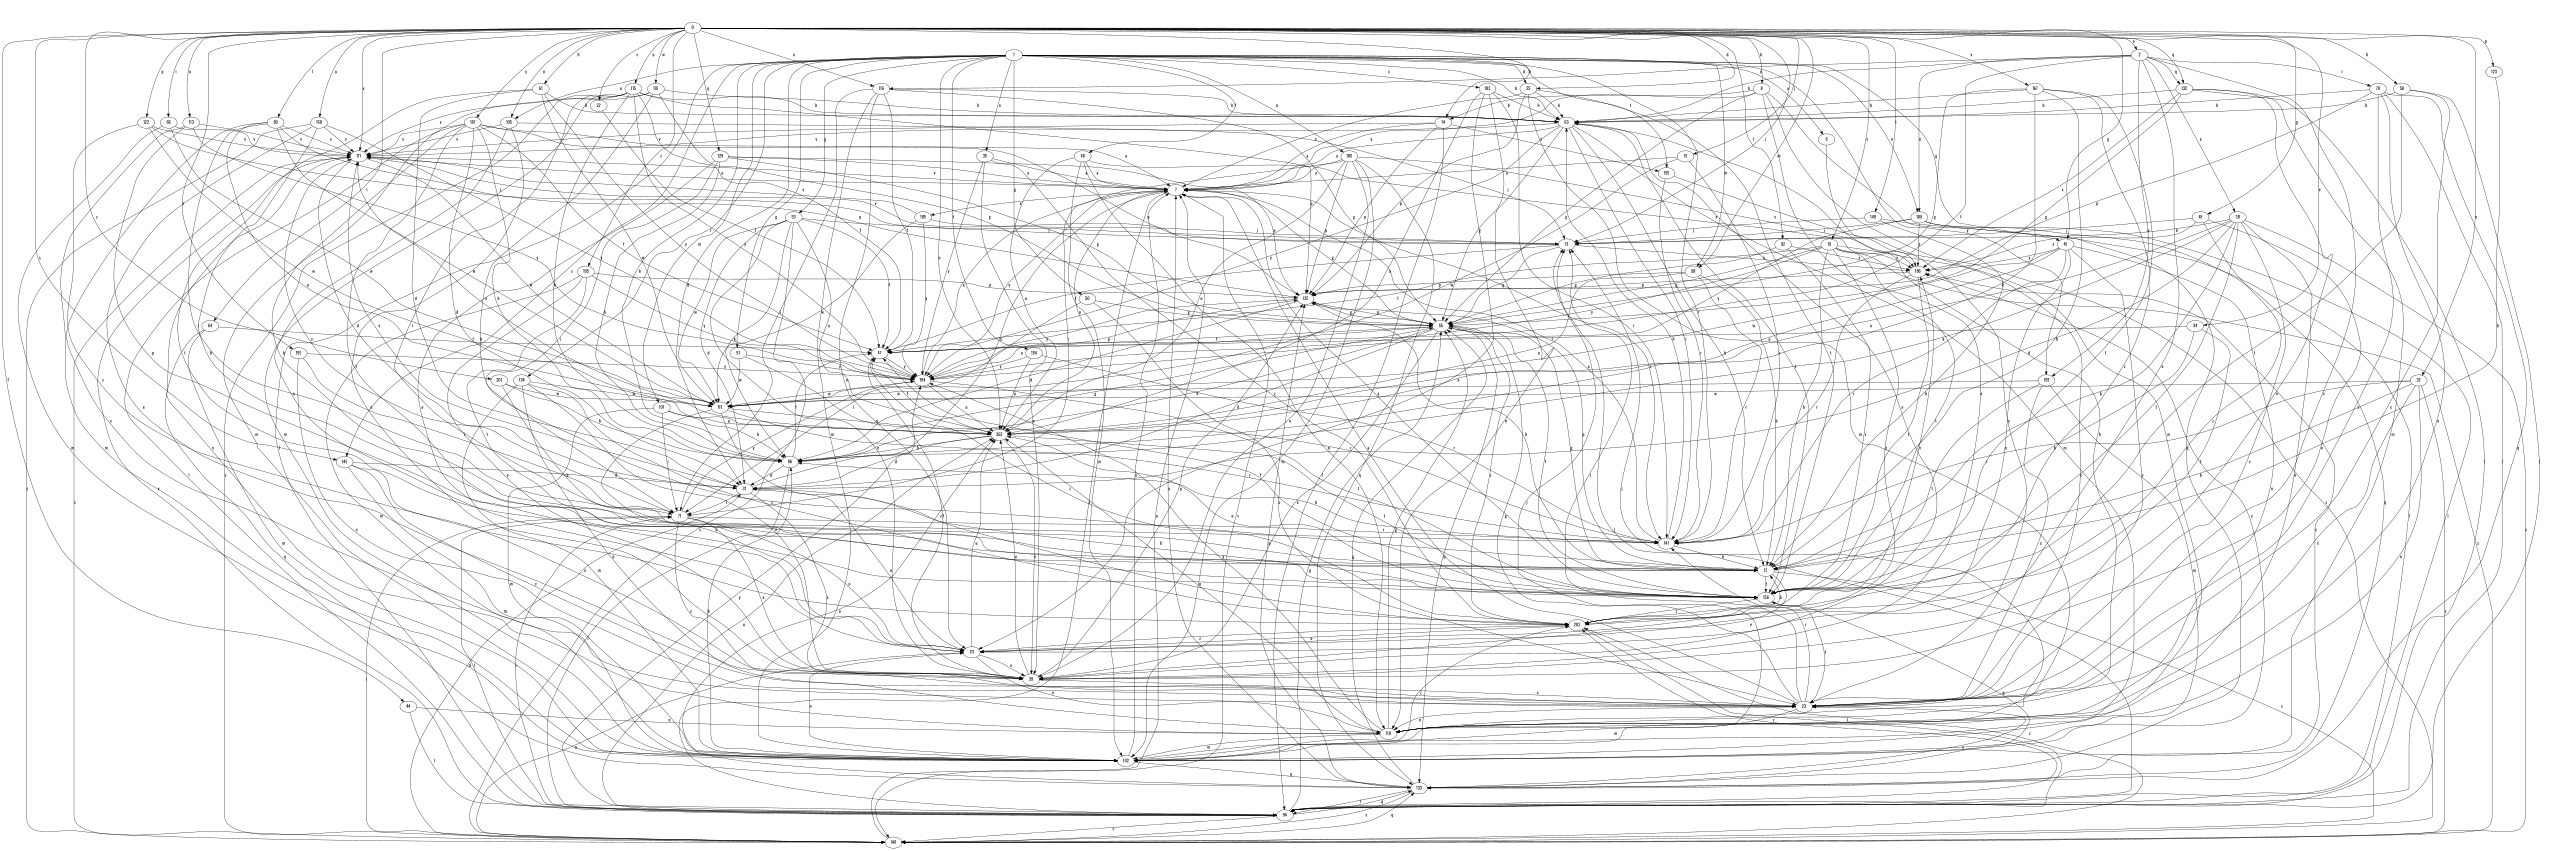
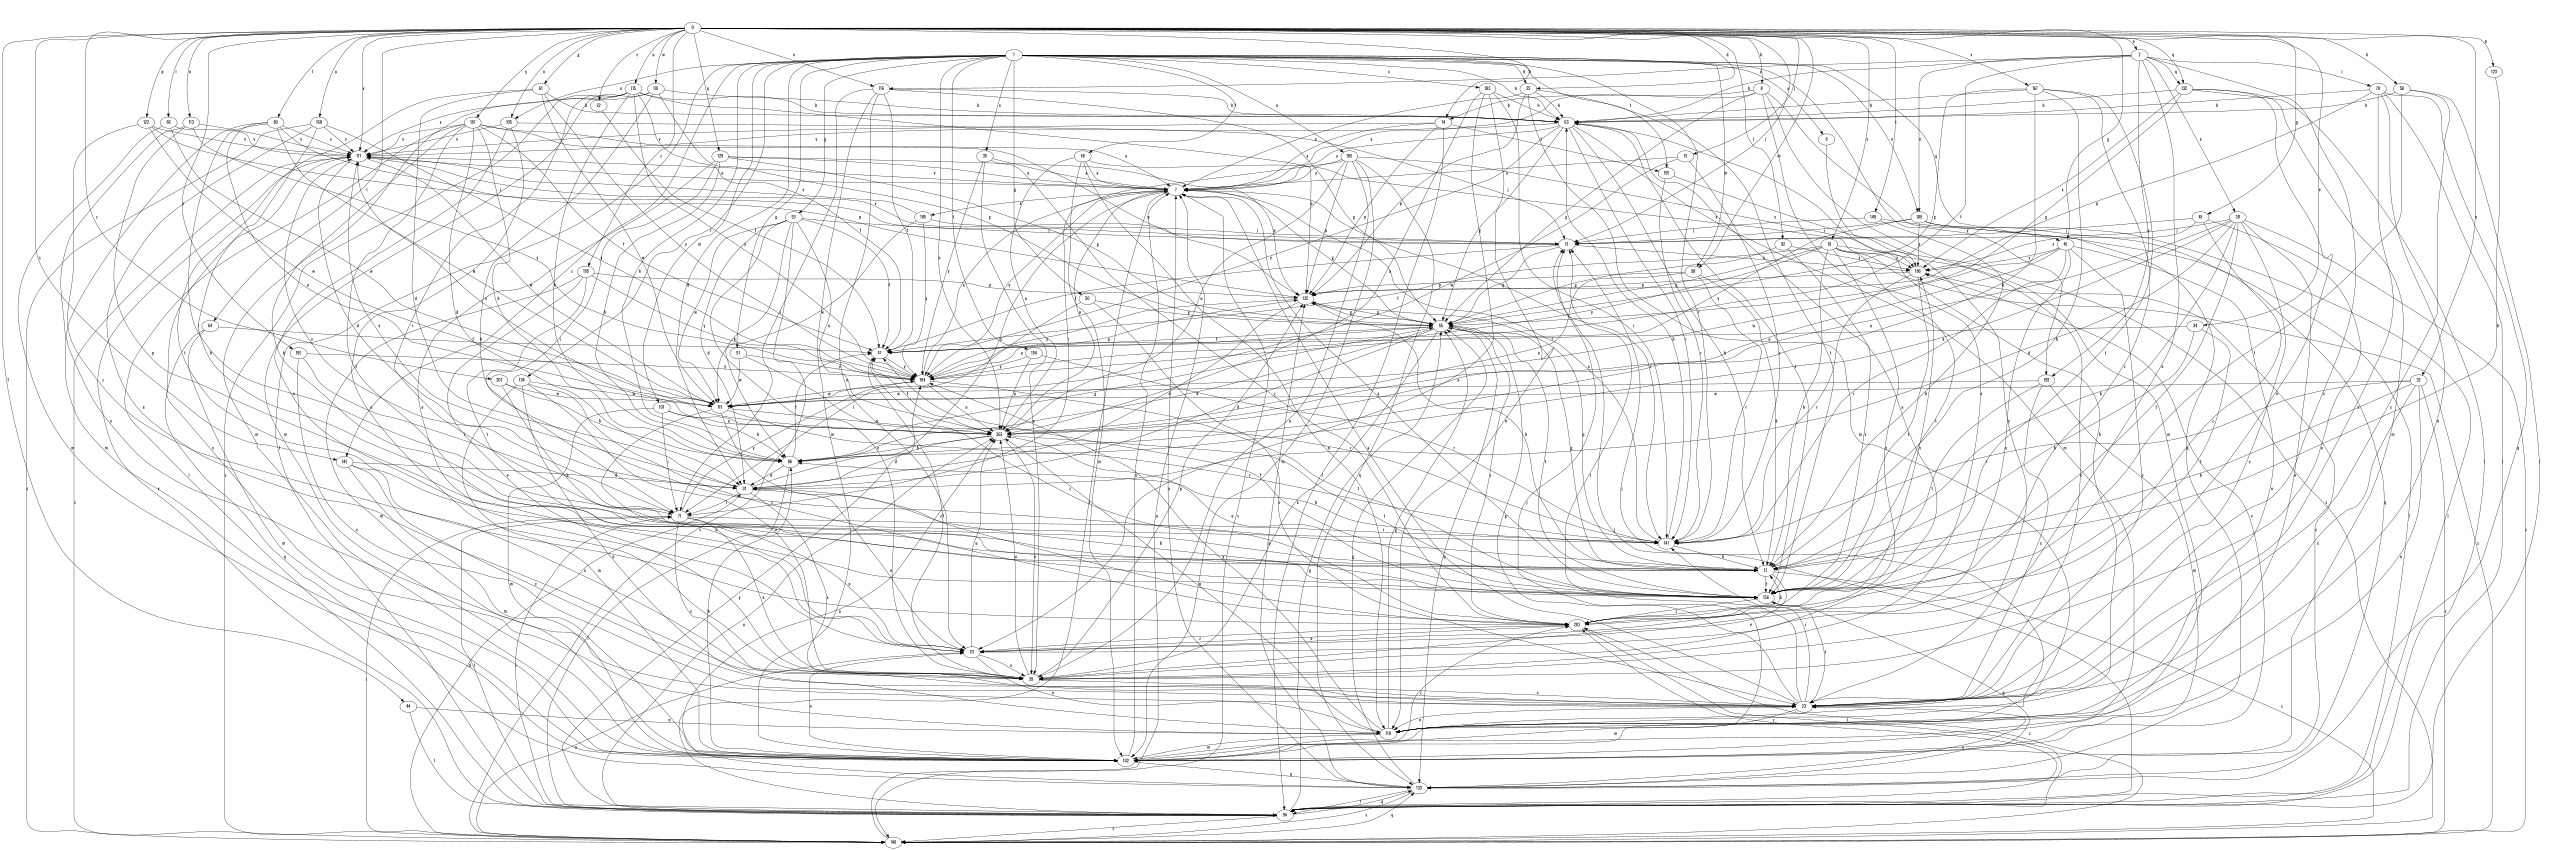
(579, 55) -> (579, 55)
(2177, 231) -> (2177, 231)
(1033, 375) -> (1088, 433)
